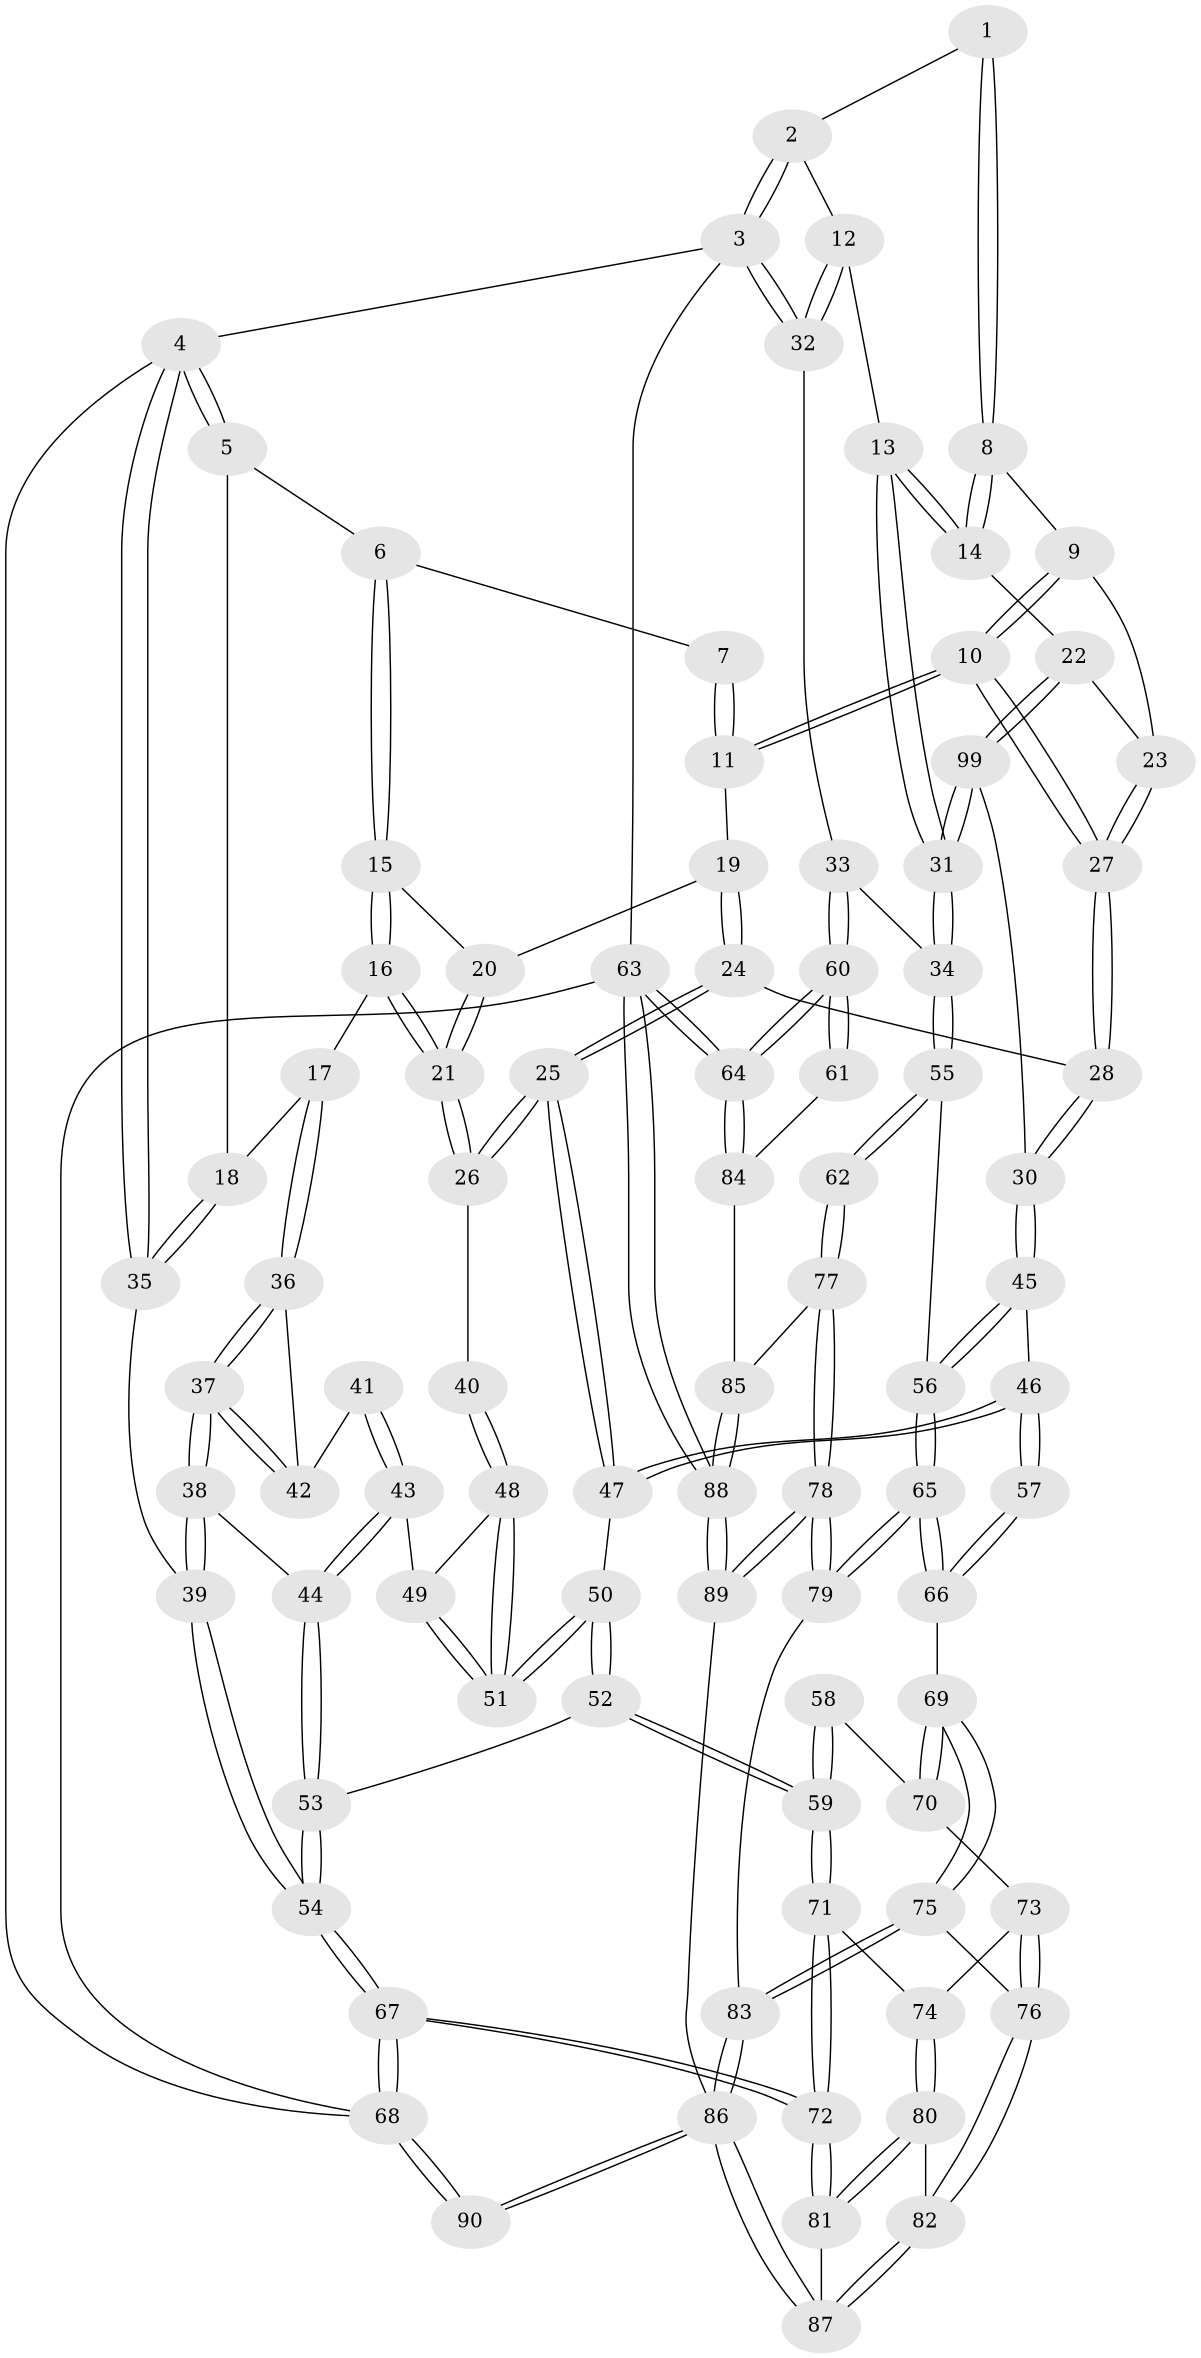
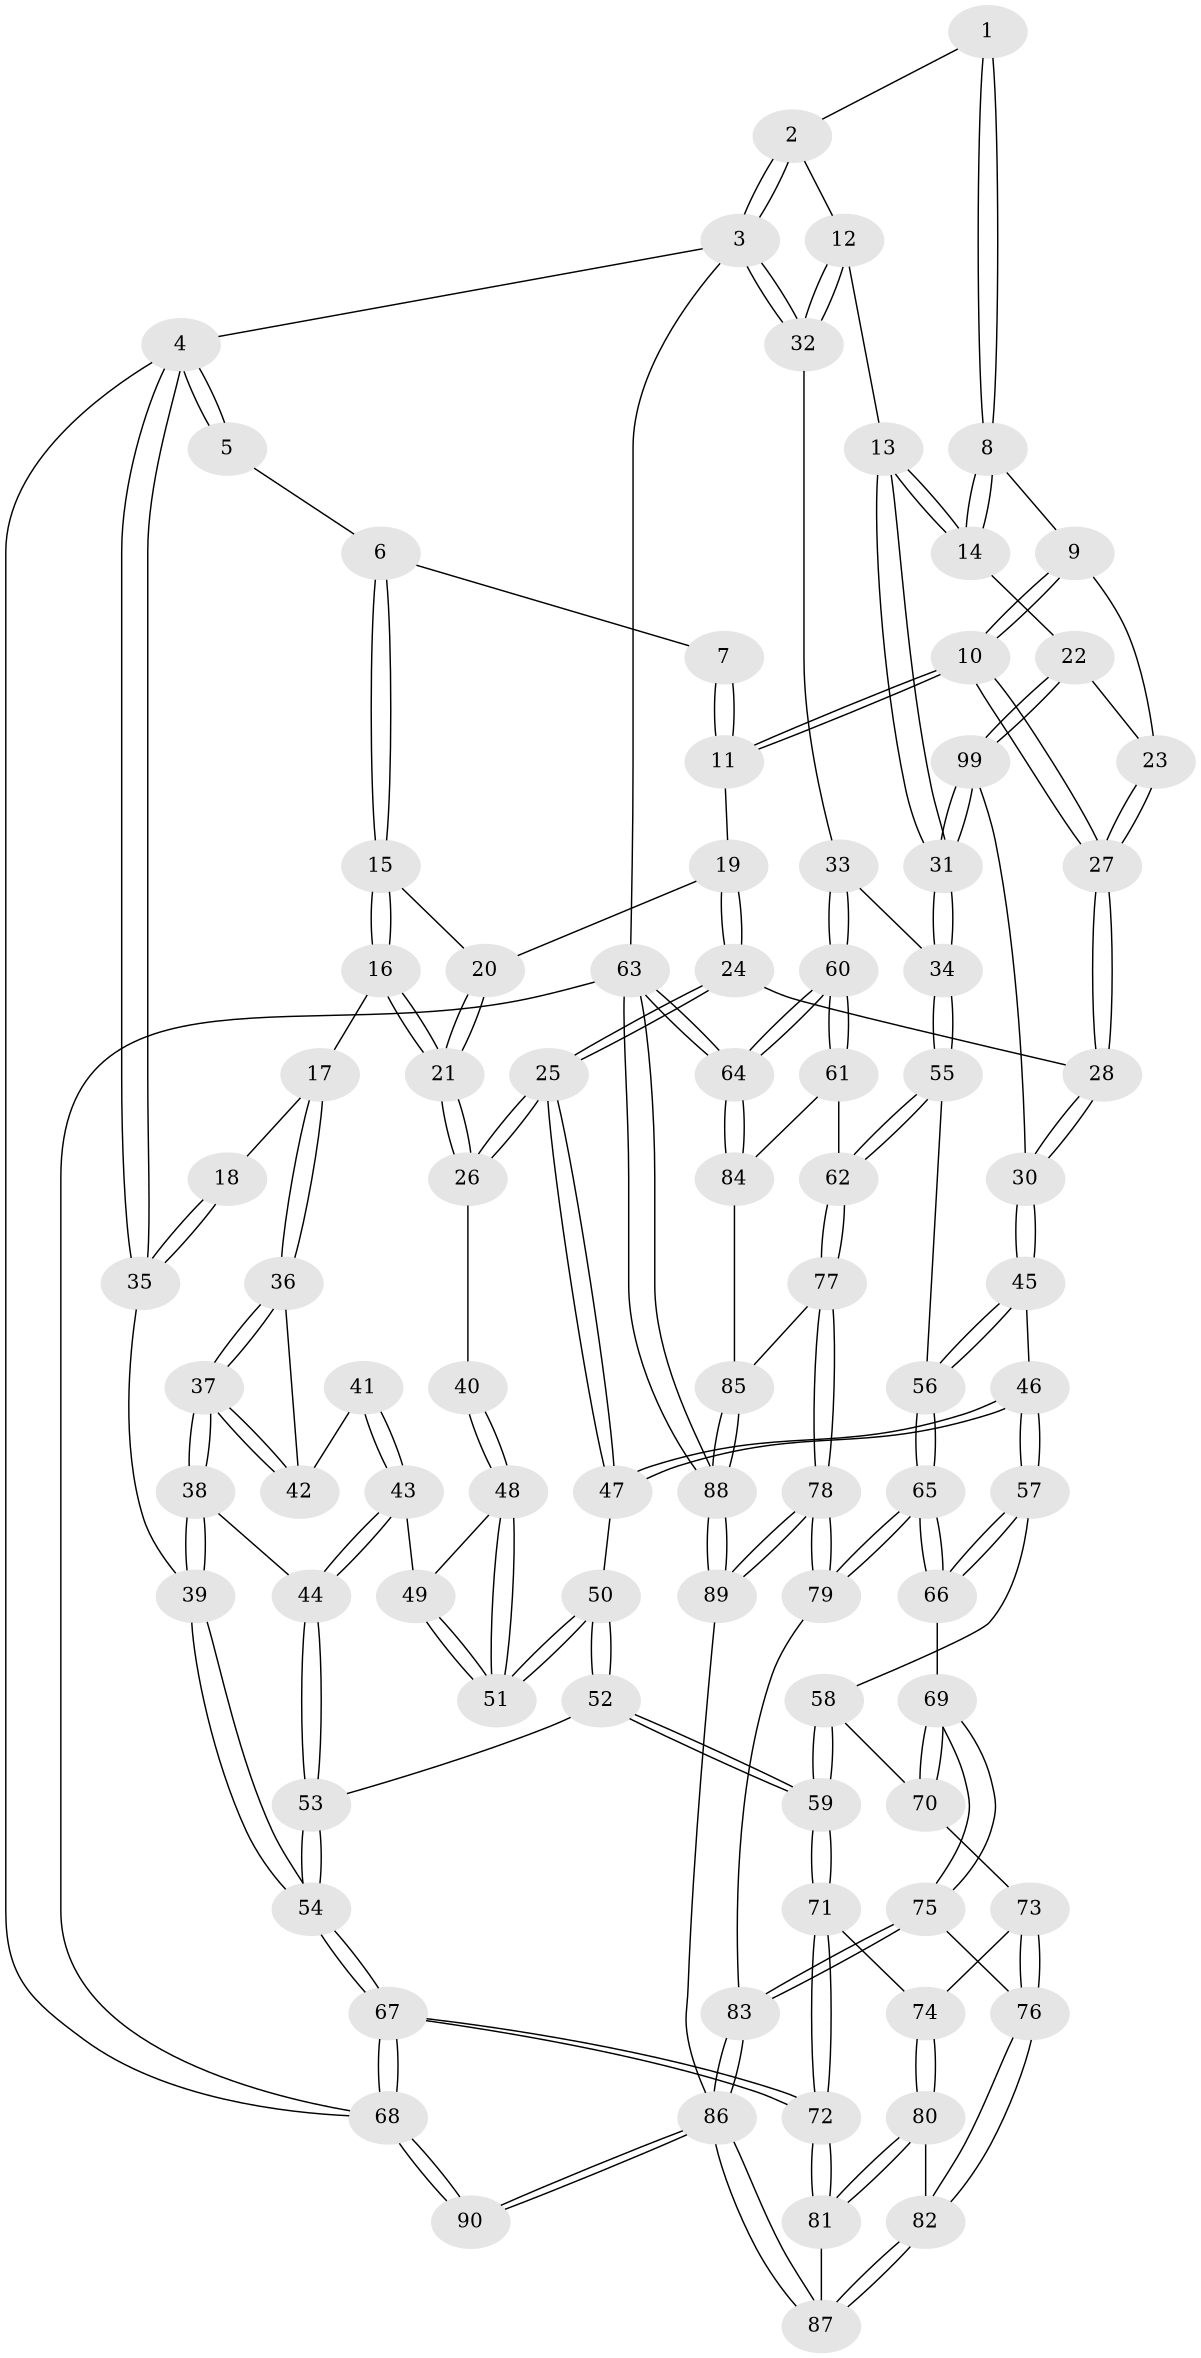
(227, 814) -> none
none -> (839, 1127)
none -> (975, 1632)
